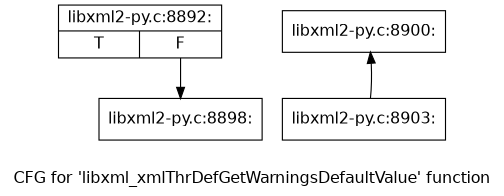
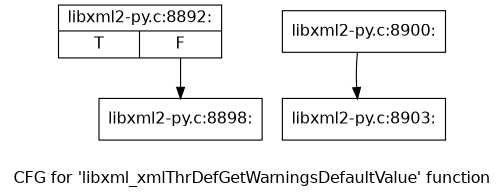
(371, 81) -> (356, 70)
